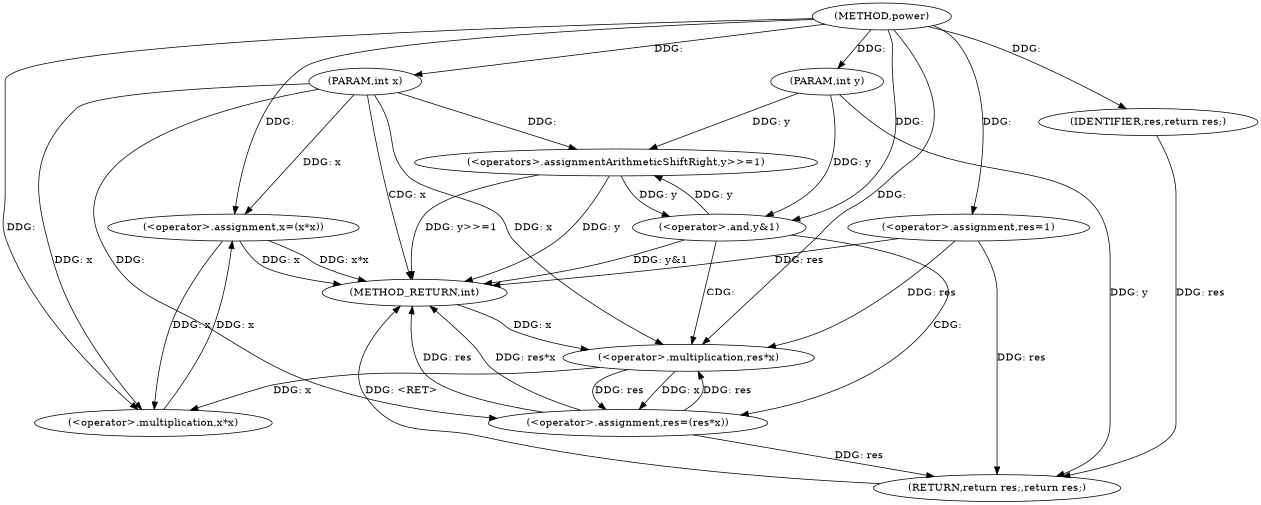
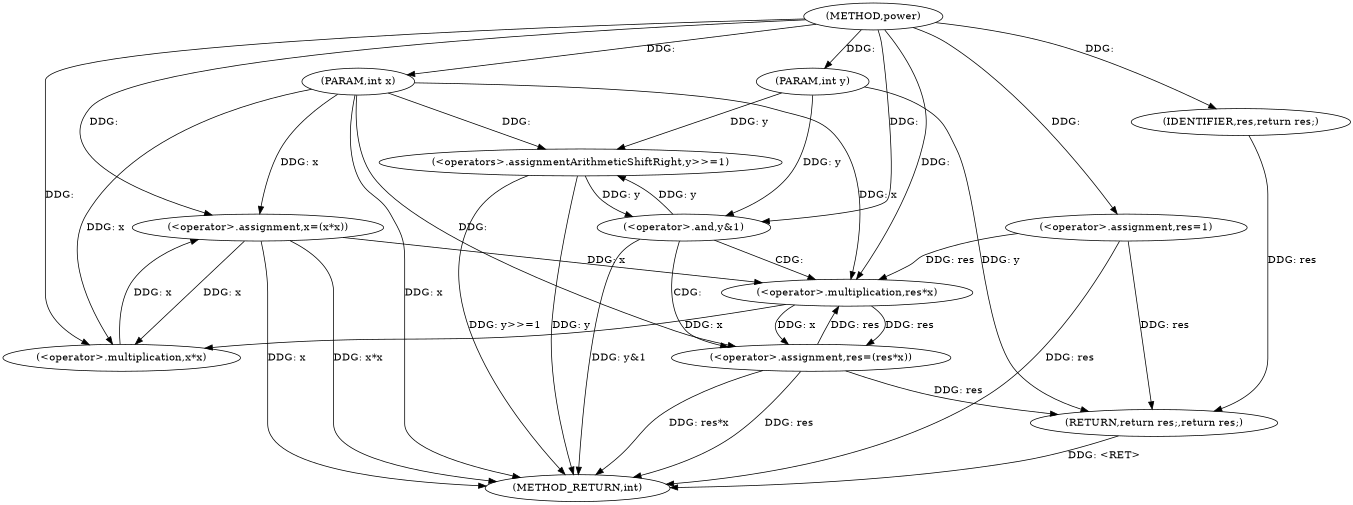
(408, 195) -> (424, 293)
(517, 332) -> (549, 260)
